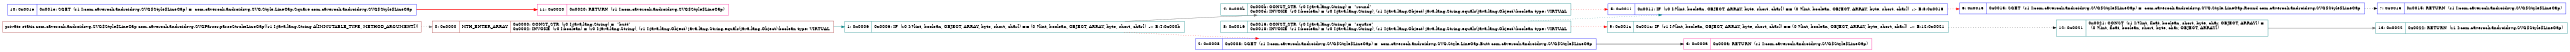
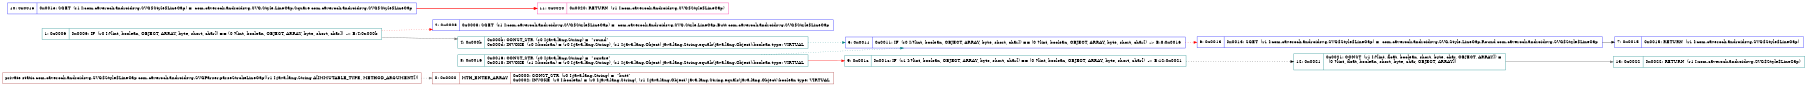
(2369, 8) -> (1607, 42)
(1588, 9) -> (825, 43)
(838, 27) -> none
(1588, 27) -> (825, 61)
(1778, 44) -> none
